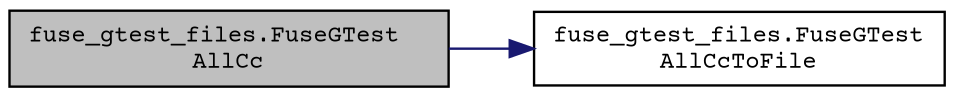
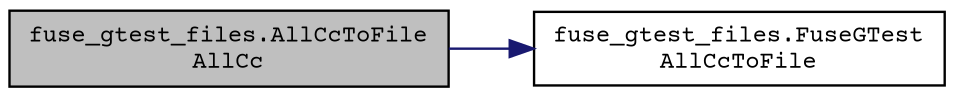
(229, 49) -> (229, 49)
